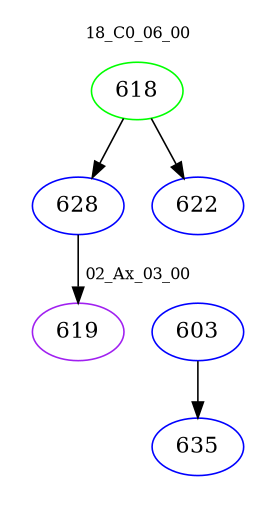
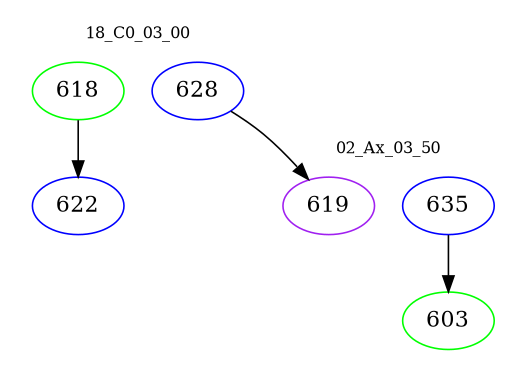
(138, 34) -> (138, 34)
(112, 141) -> none
(138, 275) -> (389, 149)
(198, 332) -> (448, 321)
(198, 382) -> (448, 255)
